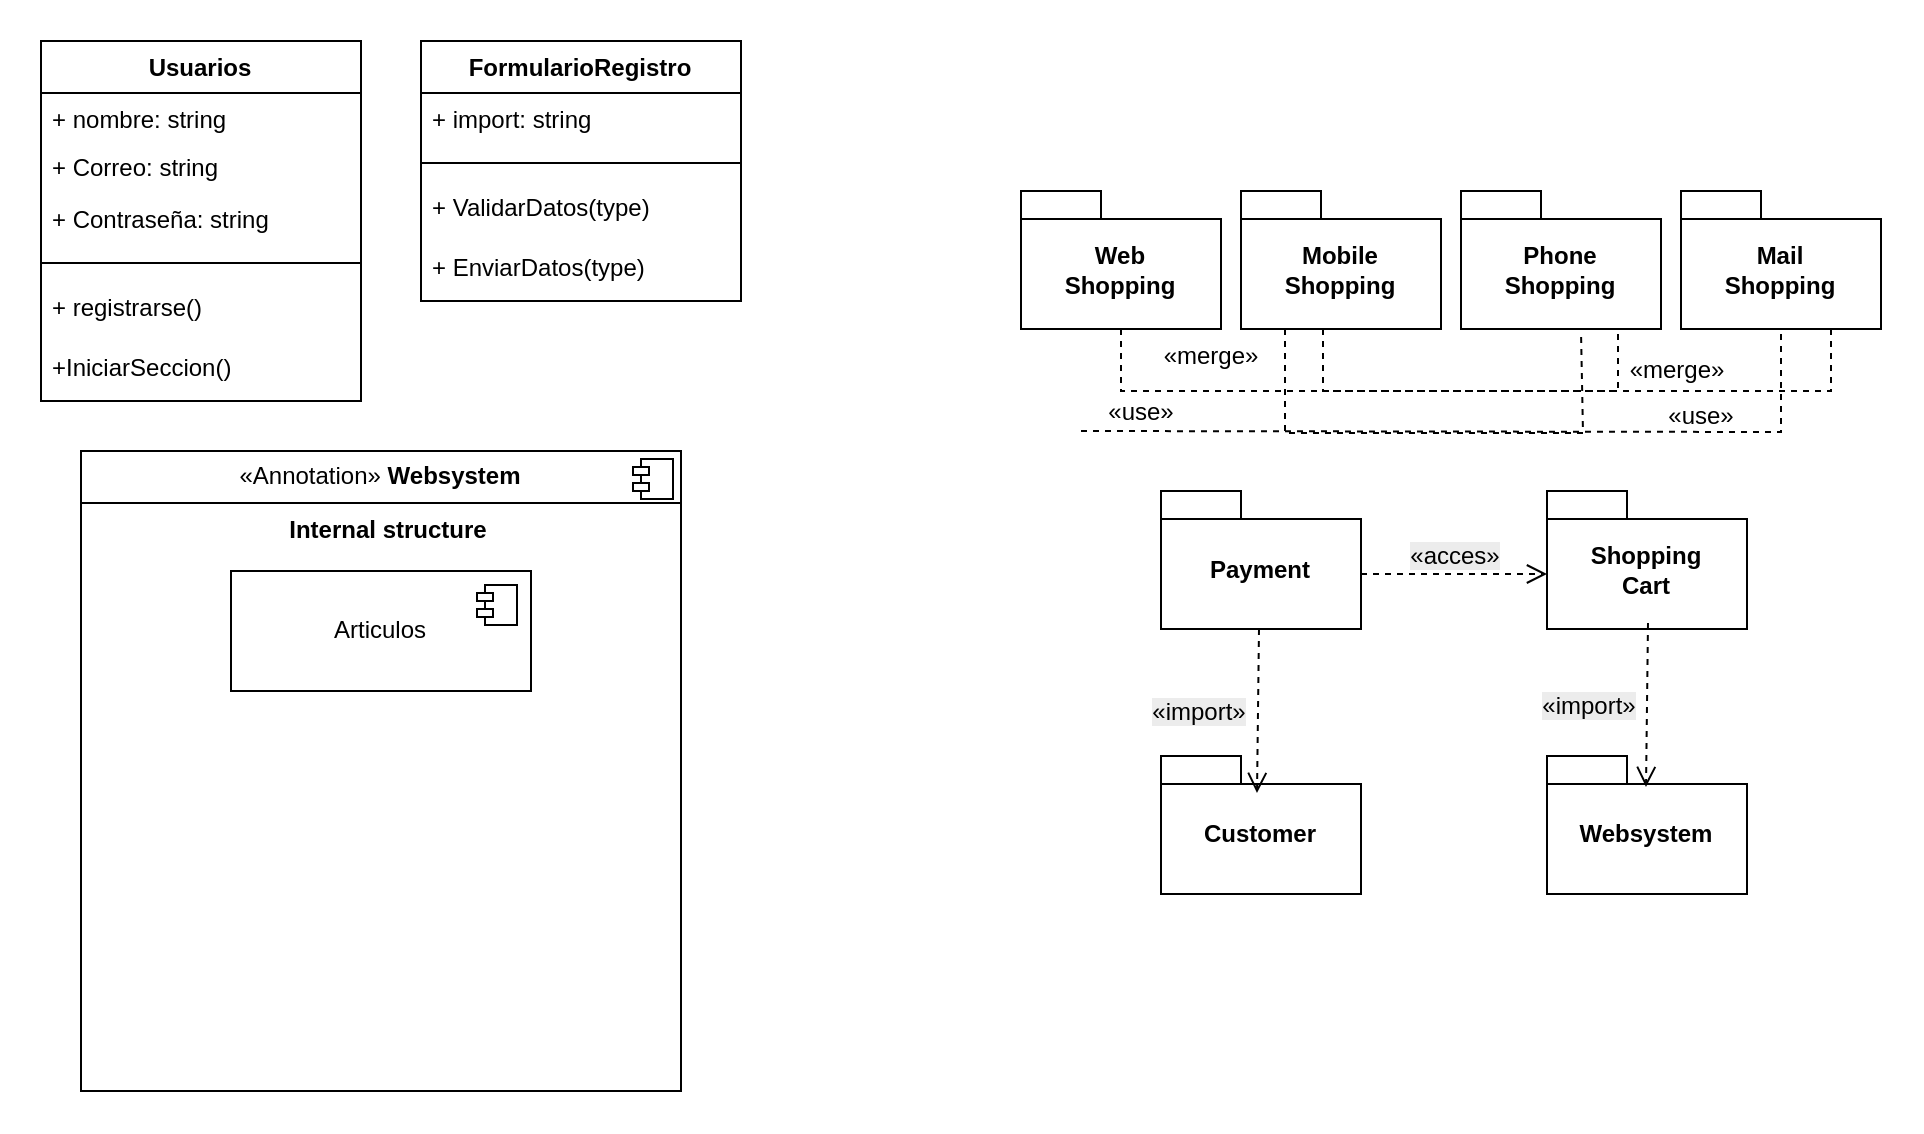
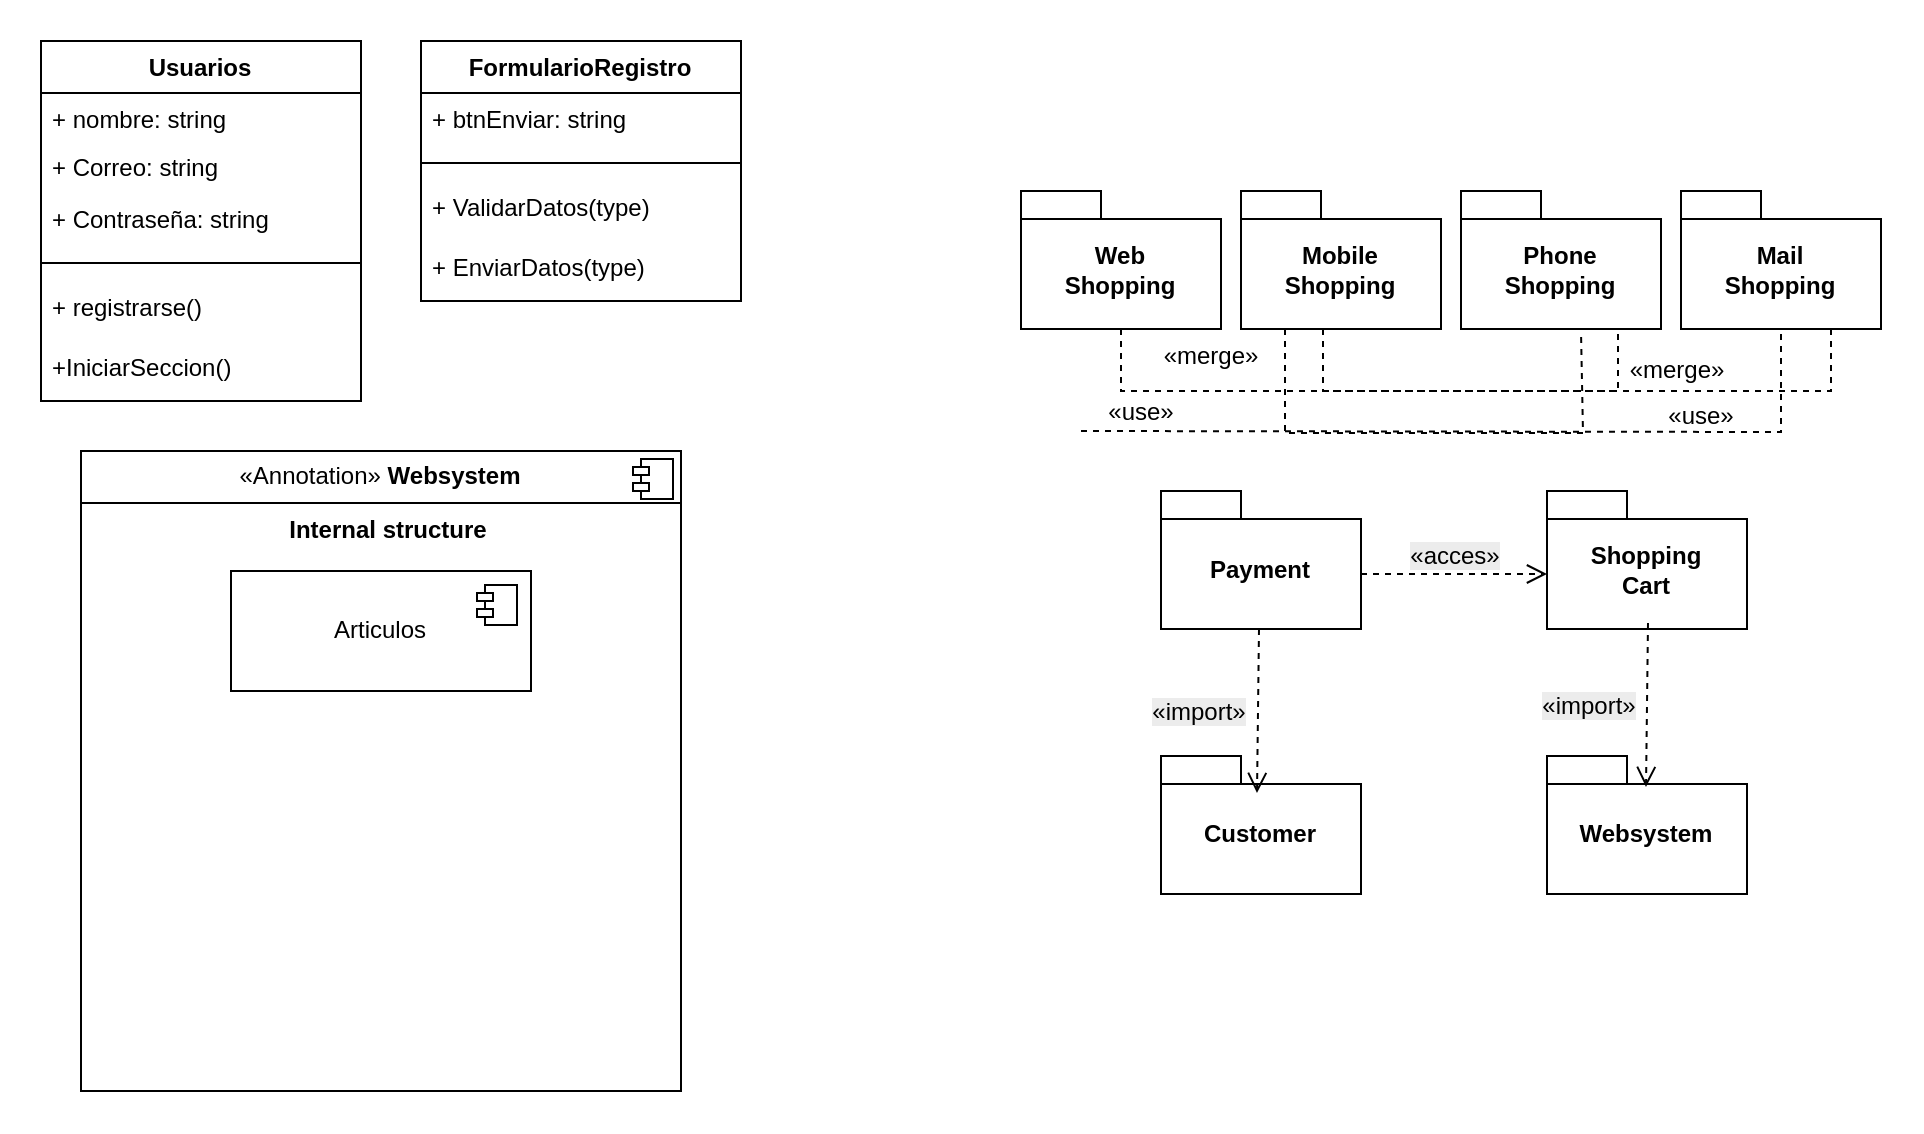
(525, 121) -> (545, 121)
